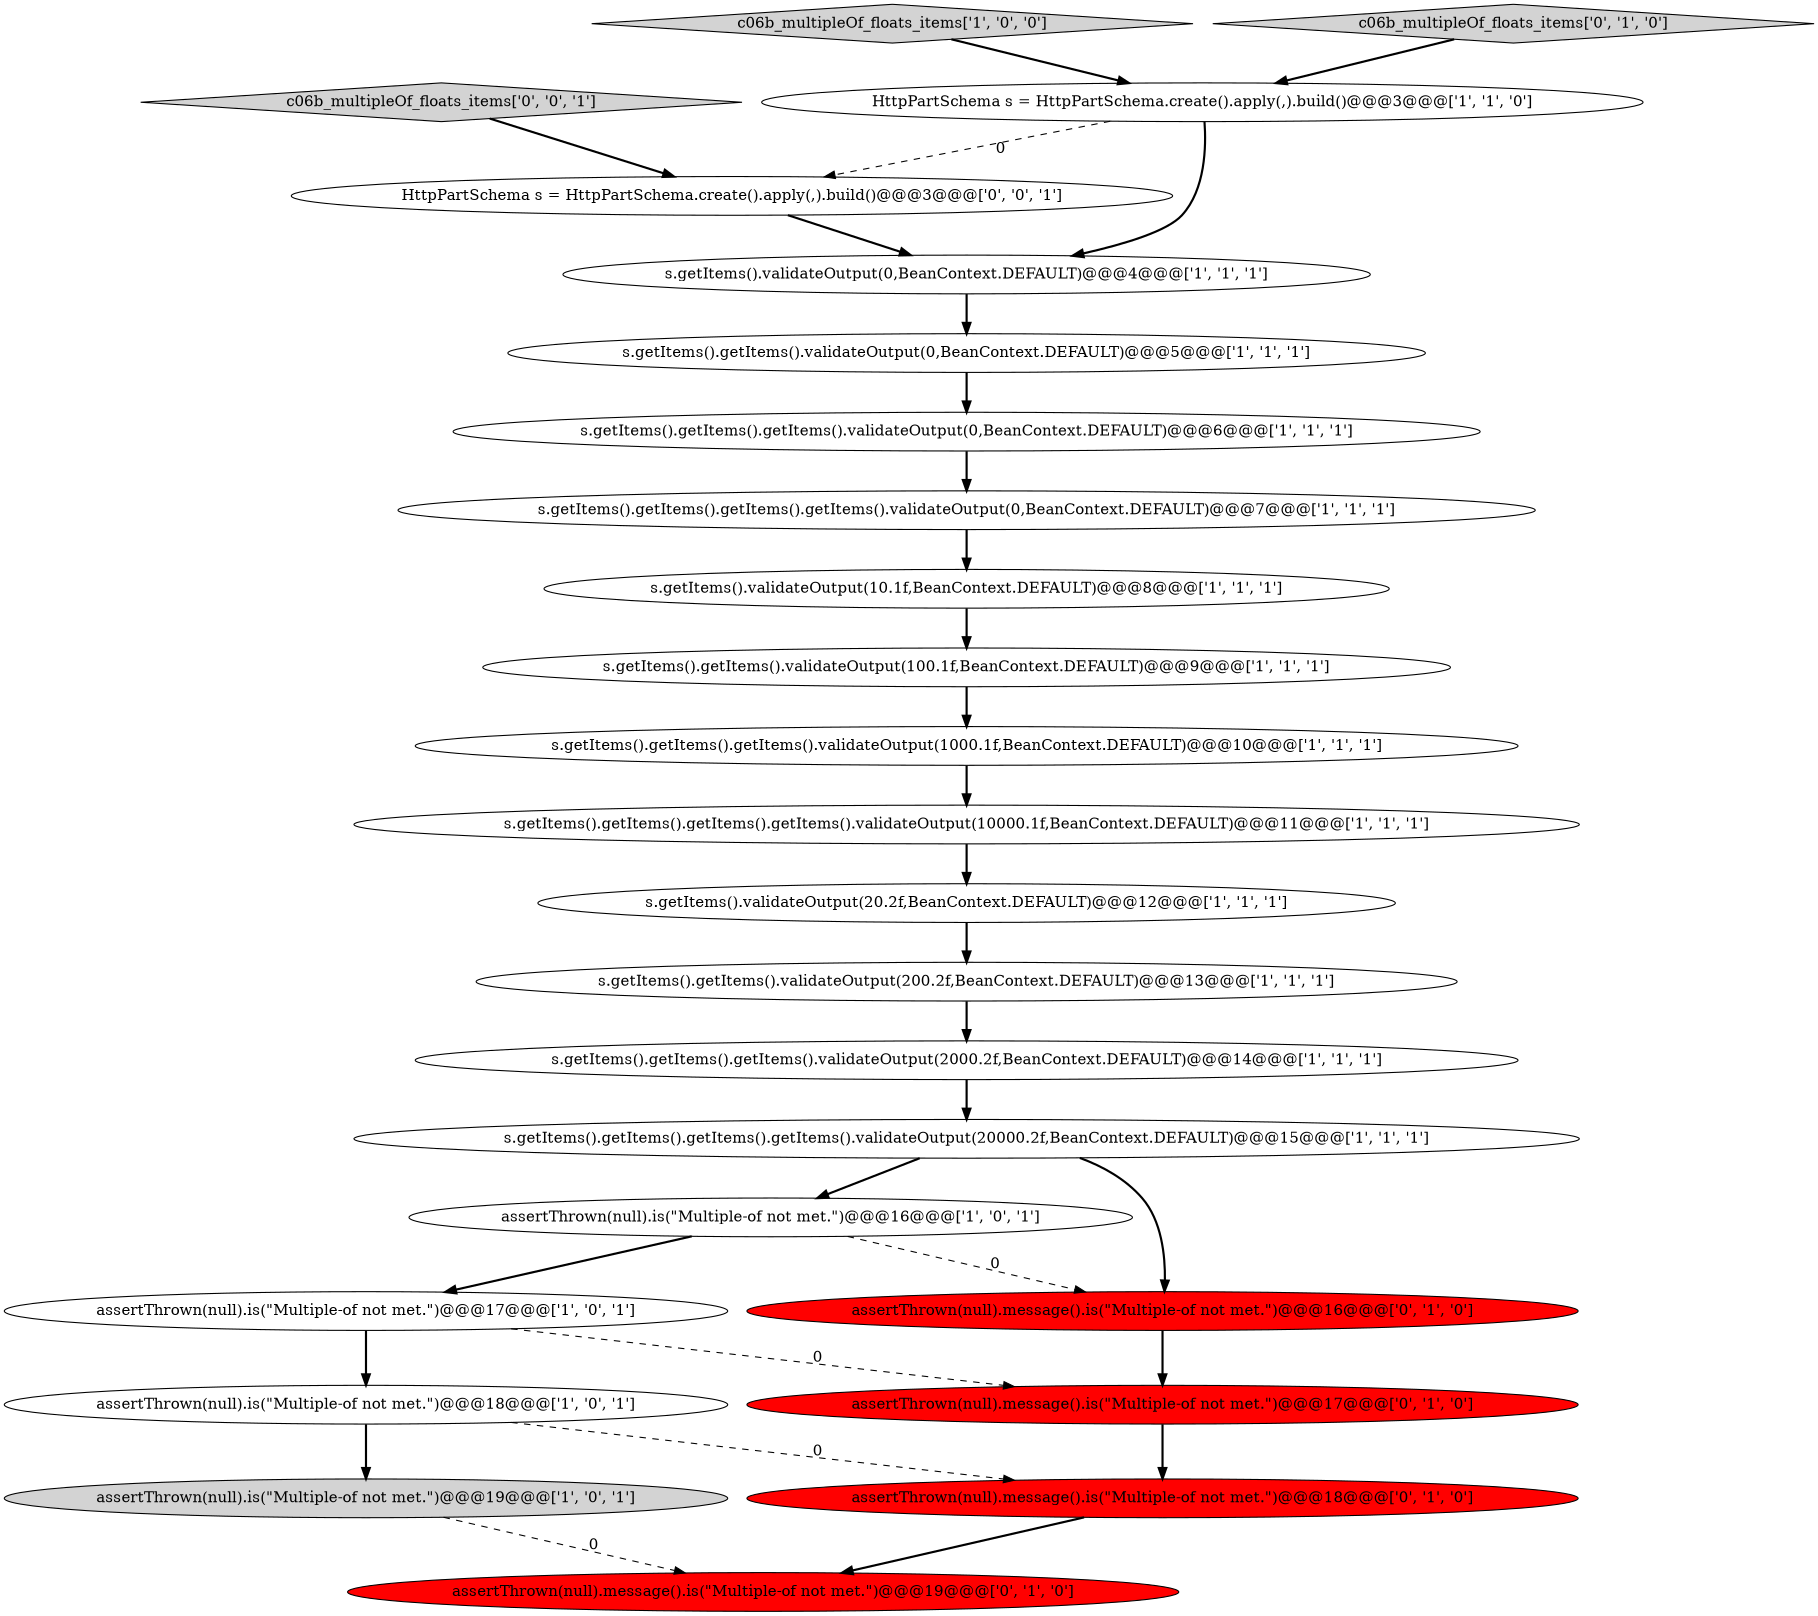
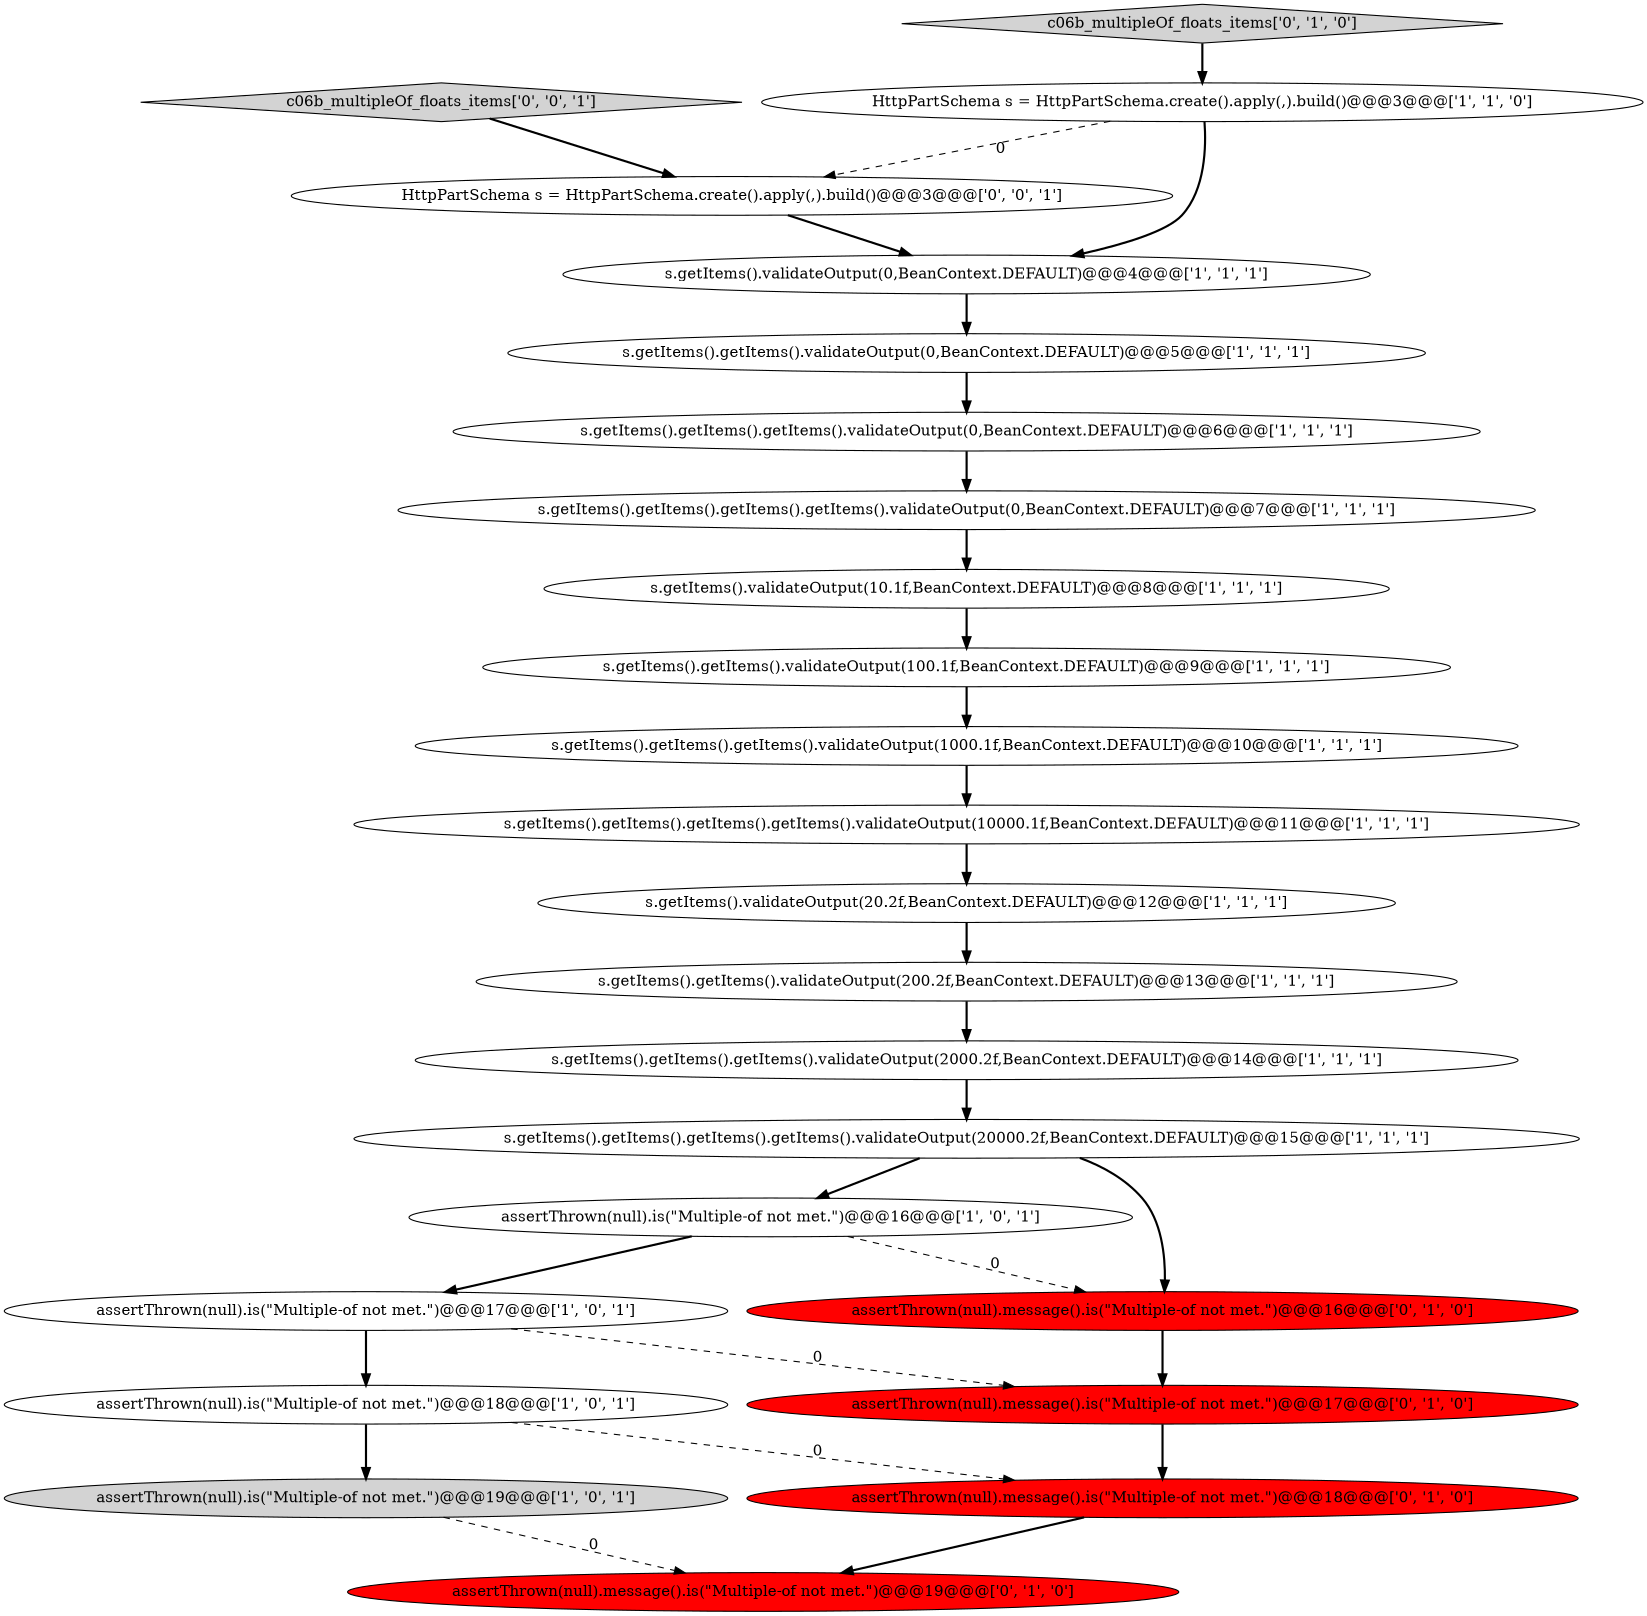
(892, 24) -> none
